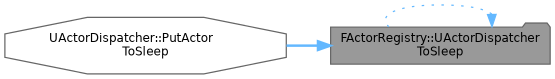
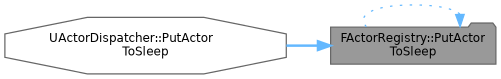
(440, 46) -> (413, 46)
